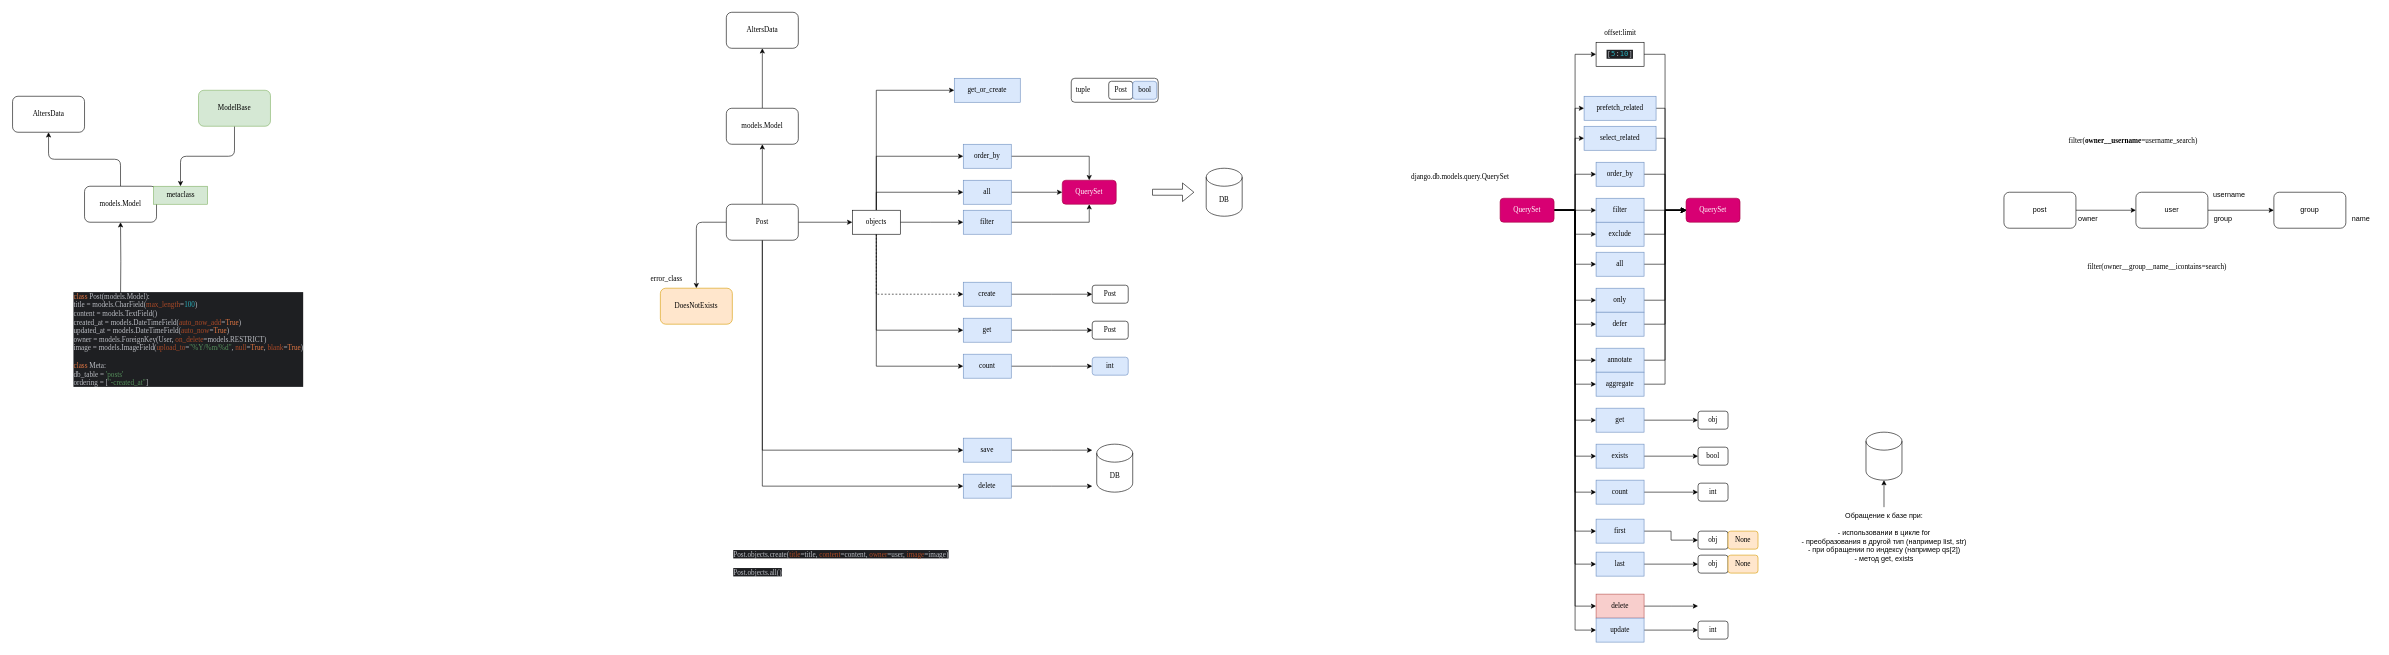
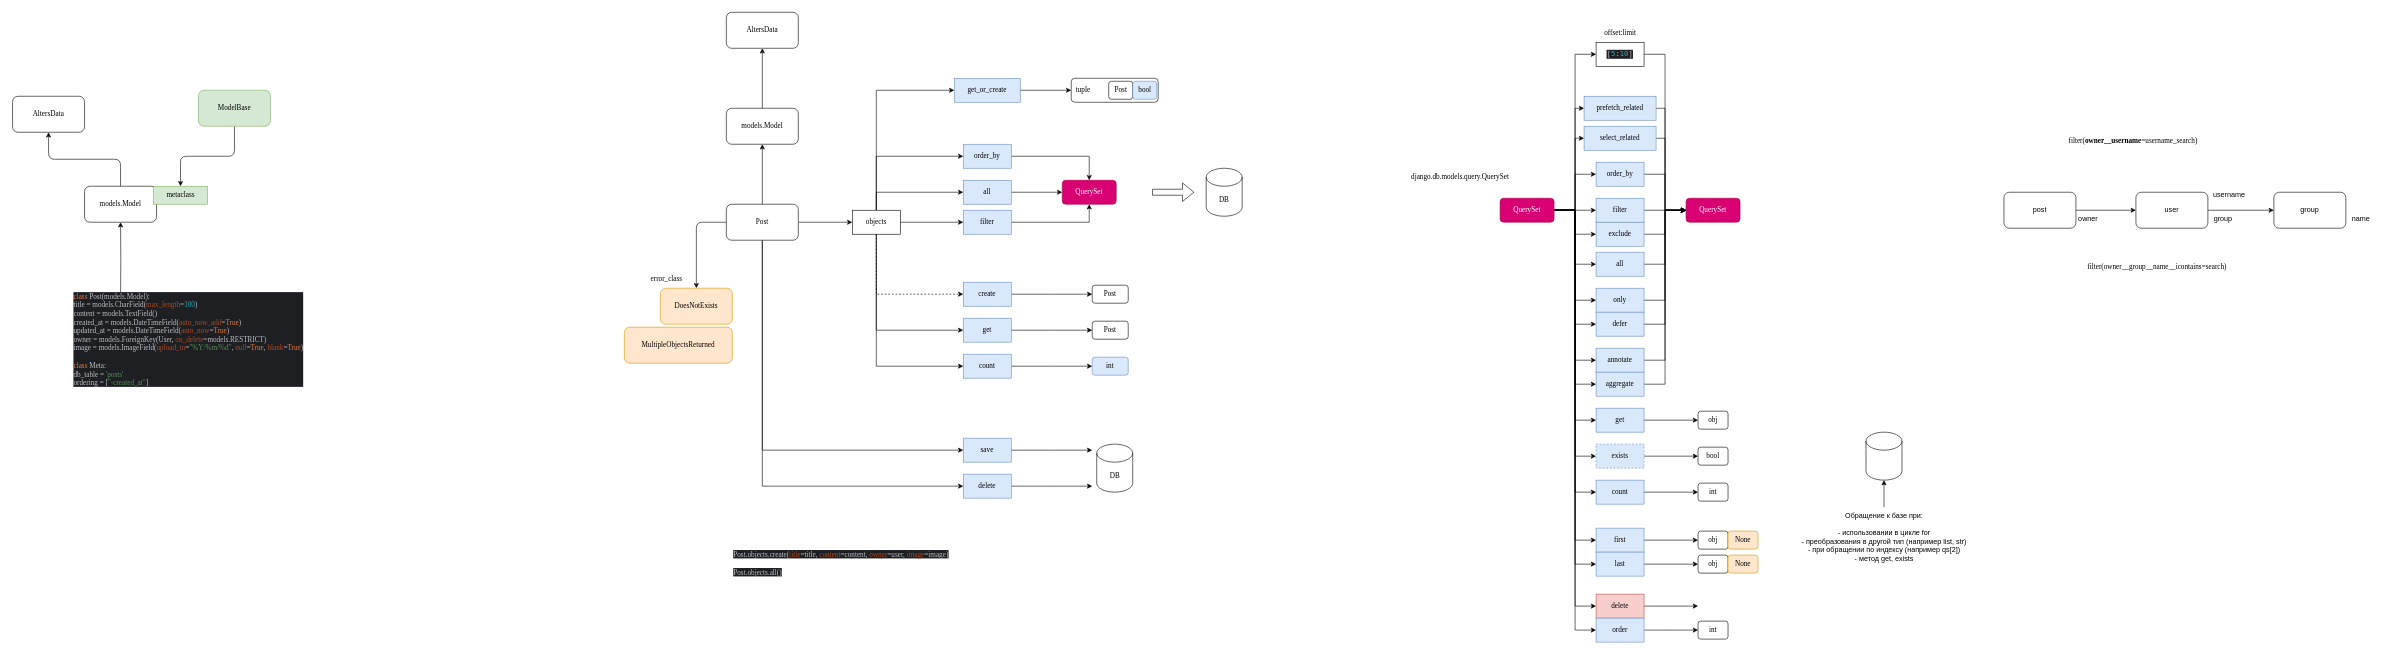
none -> (1065, 90)
none -> (678, 345)
(1620, 456) -> (1620, 456)
(1620, 531) -> (1620, 540)
(1620, 630) -> (1620, 630)
